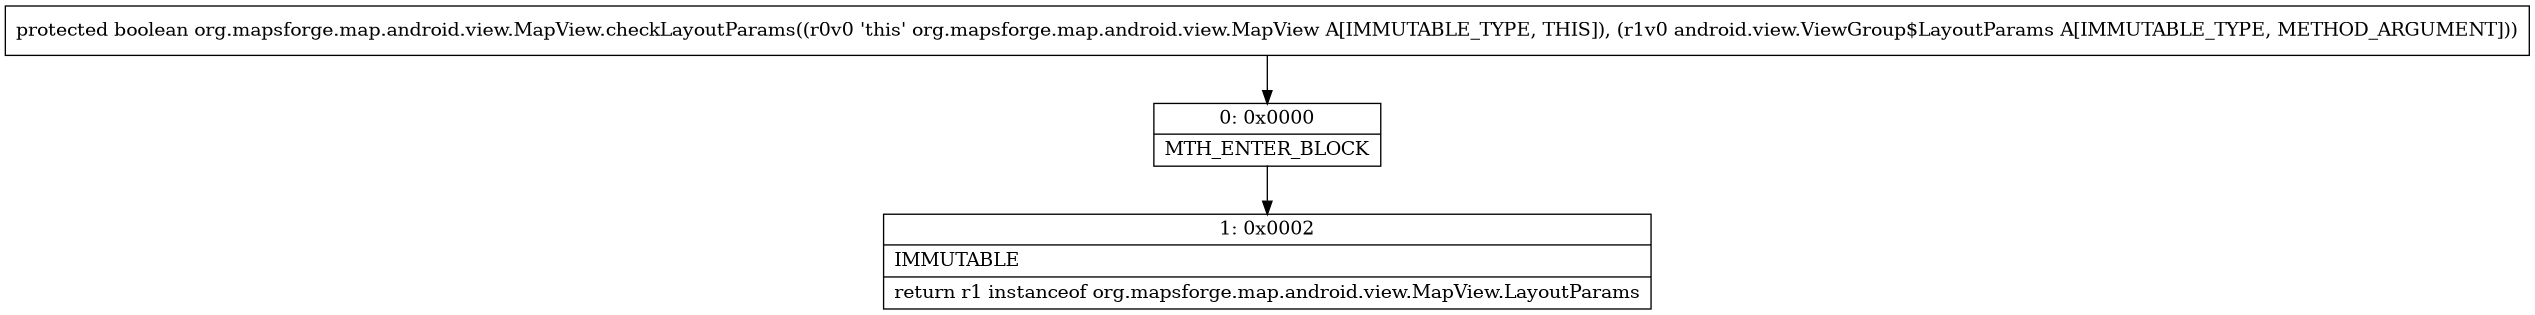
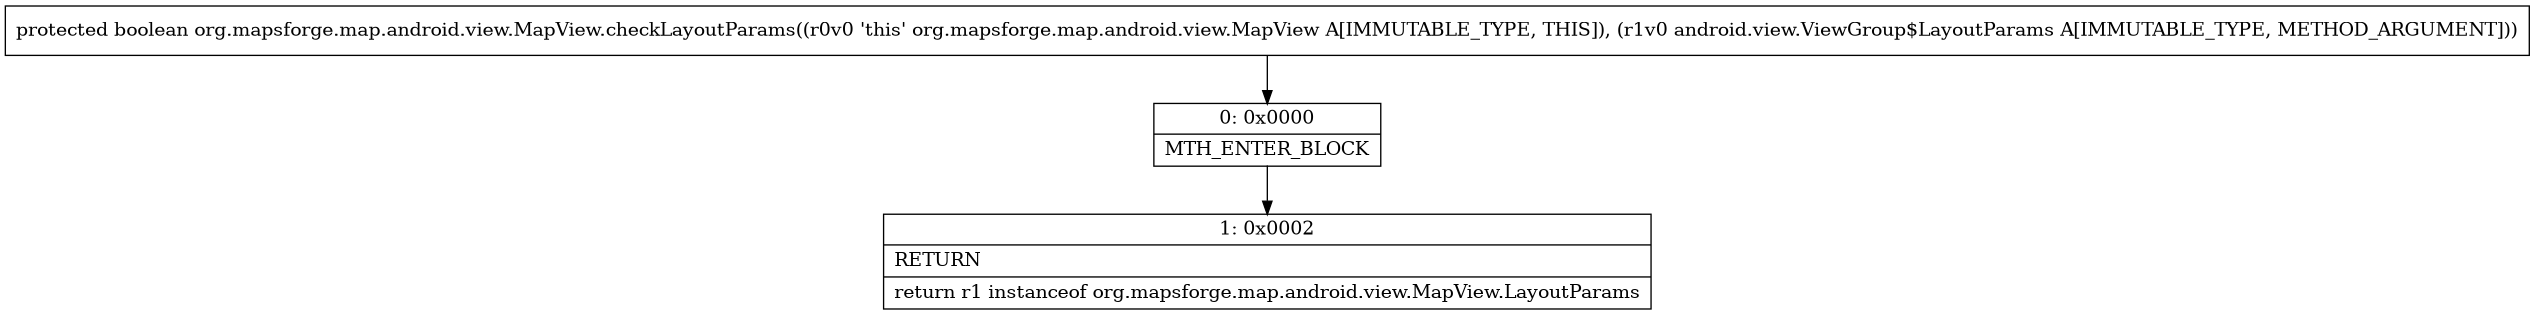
(957, 260) -> (938, 260)
